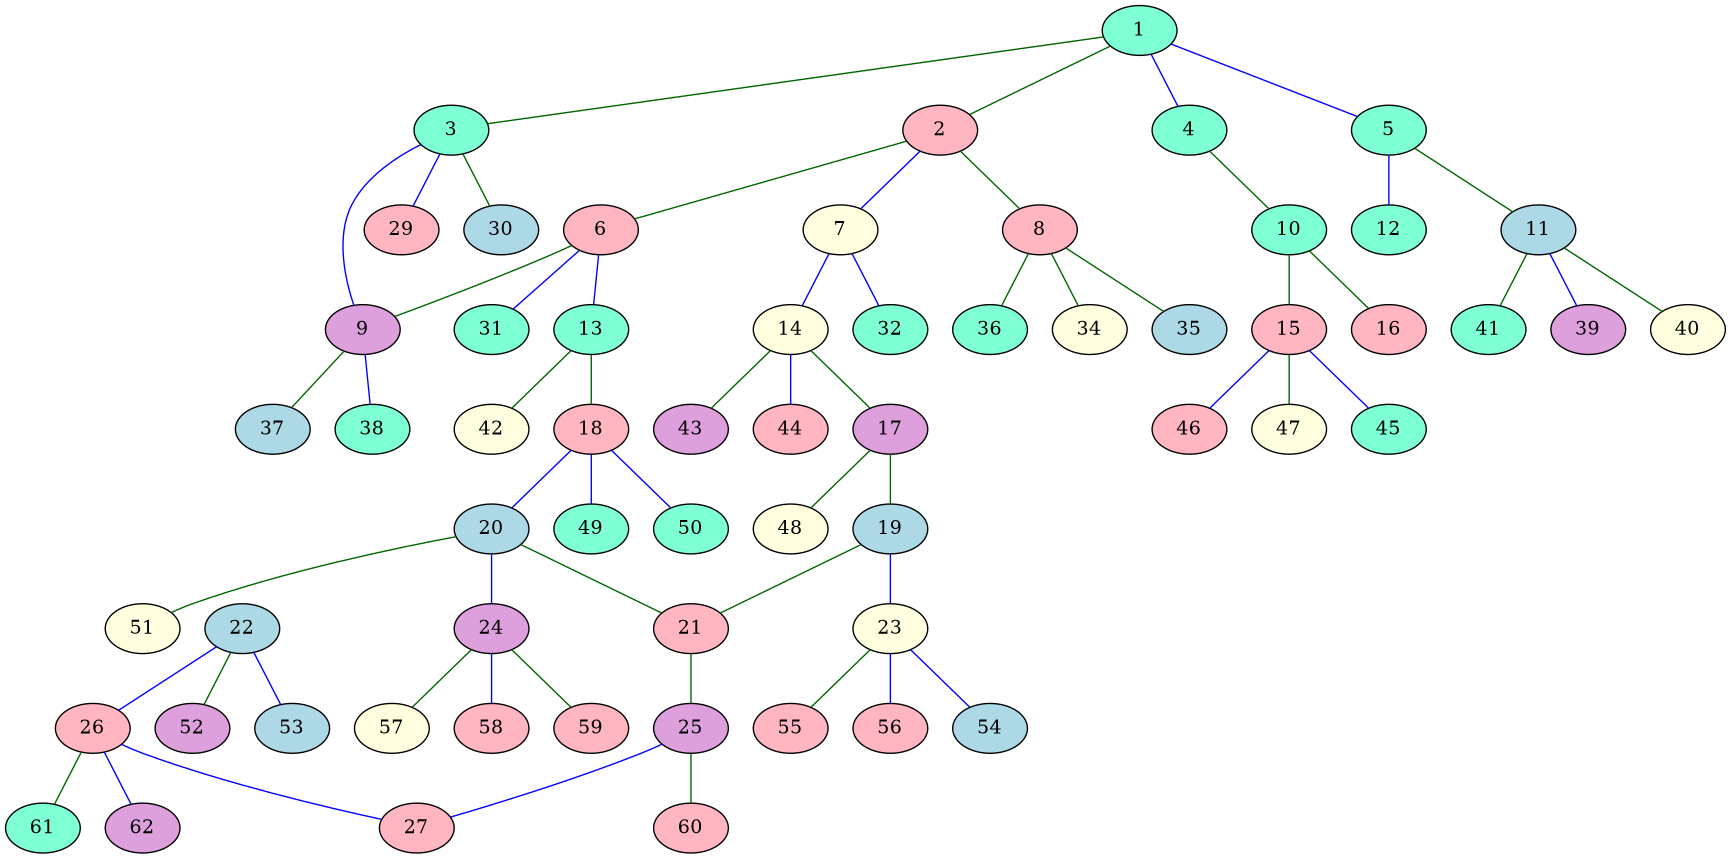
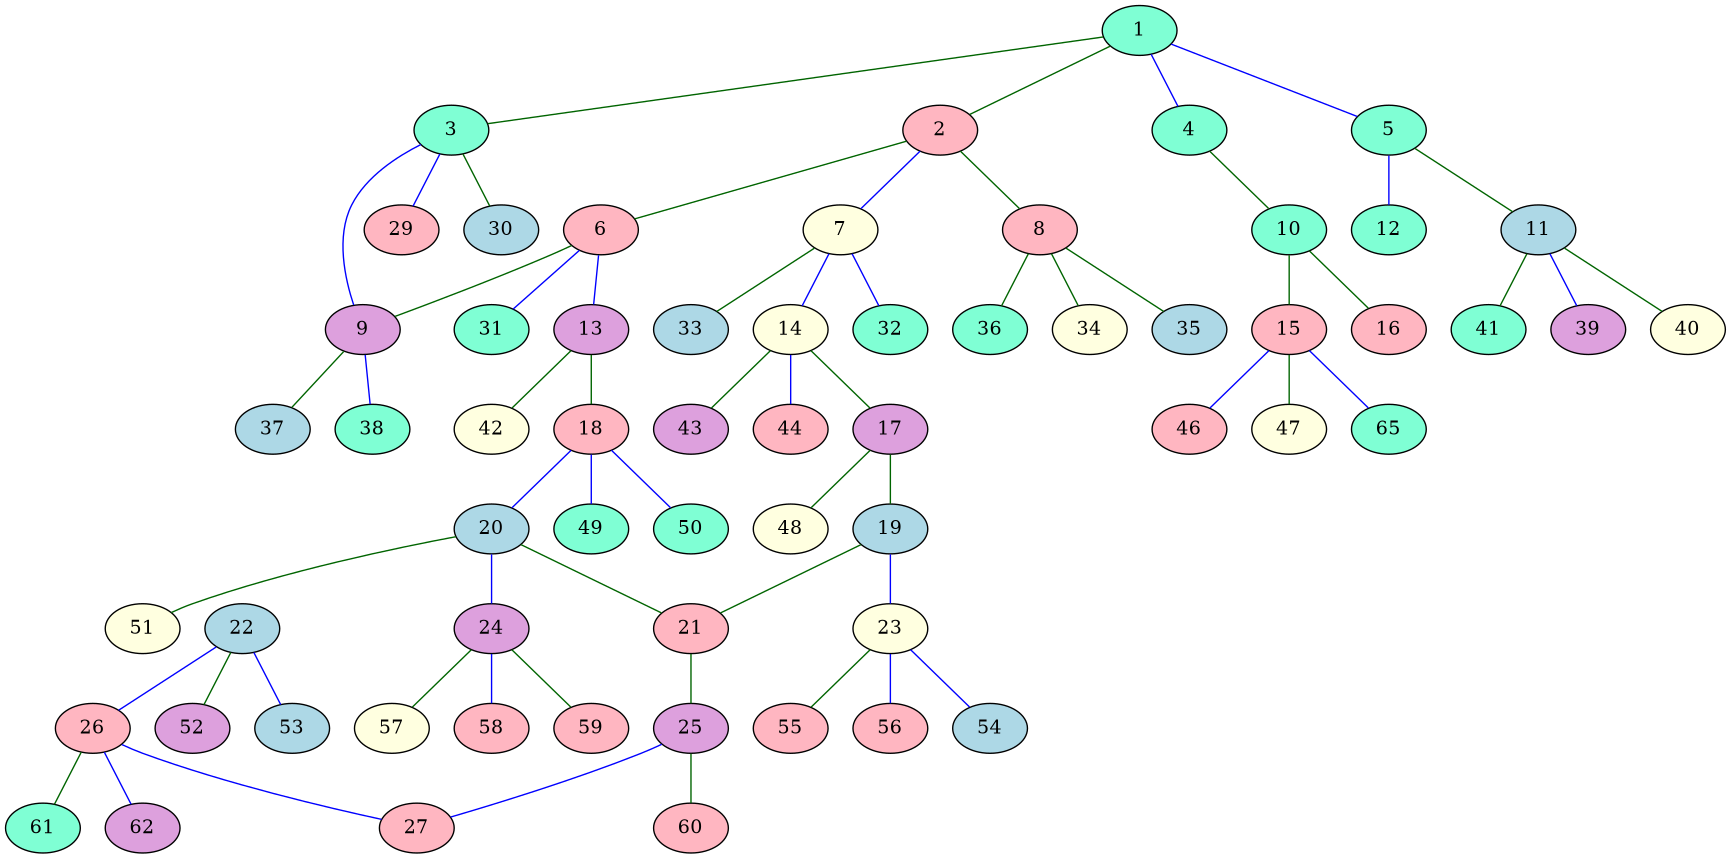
(591, 330) -> (591, 330)
none -> (691, 330)
(1389, 429) -> (1389, 429)
